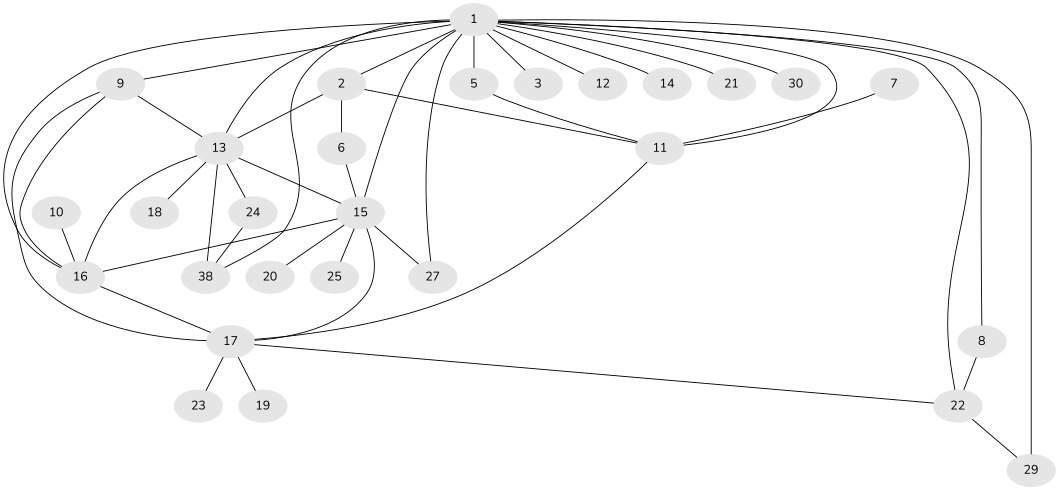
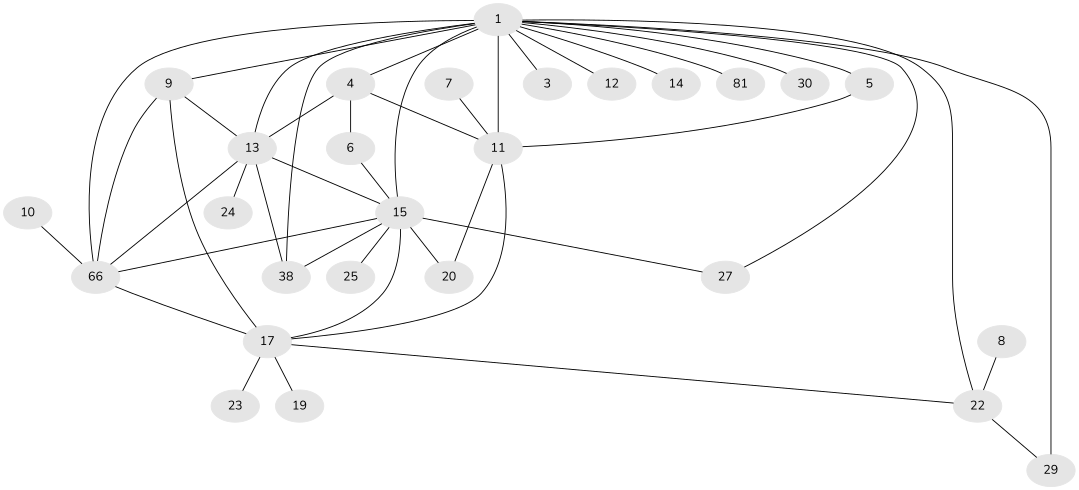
(915, 55) -> none
(342, 84) -> (351, 84)
(732, 84) -> (741, 84)
(155, 213) -> none
none -> (474, 213)
(226, 249) -> (343, 245)
(80, 277) -> (96, 277)
